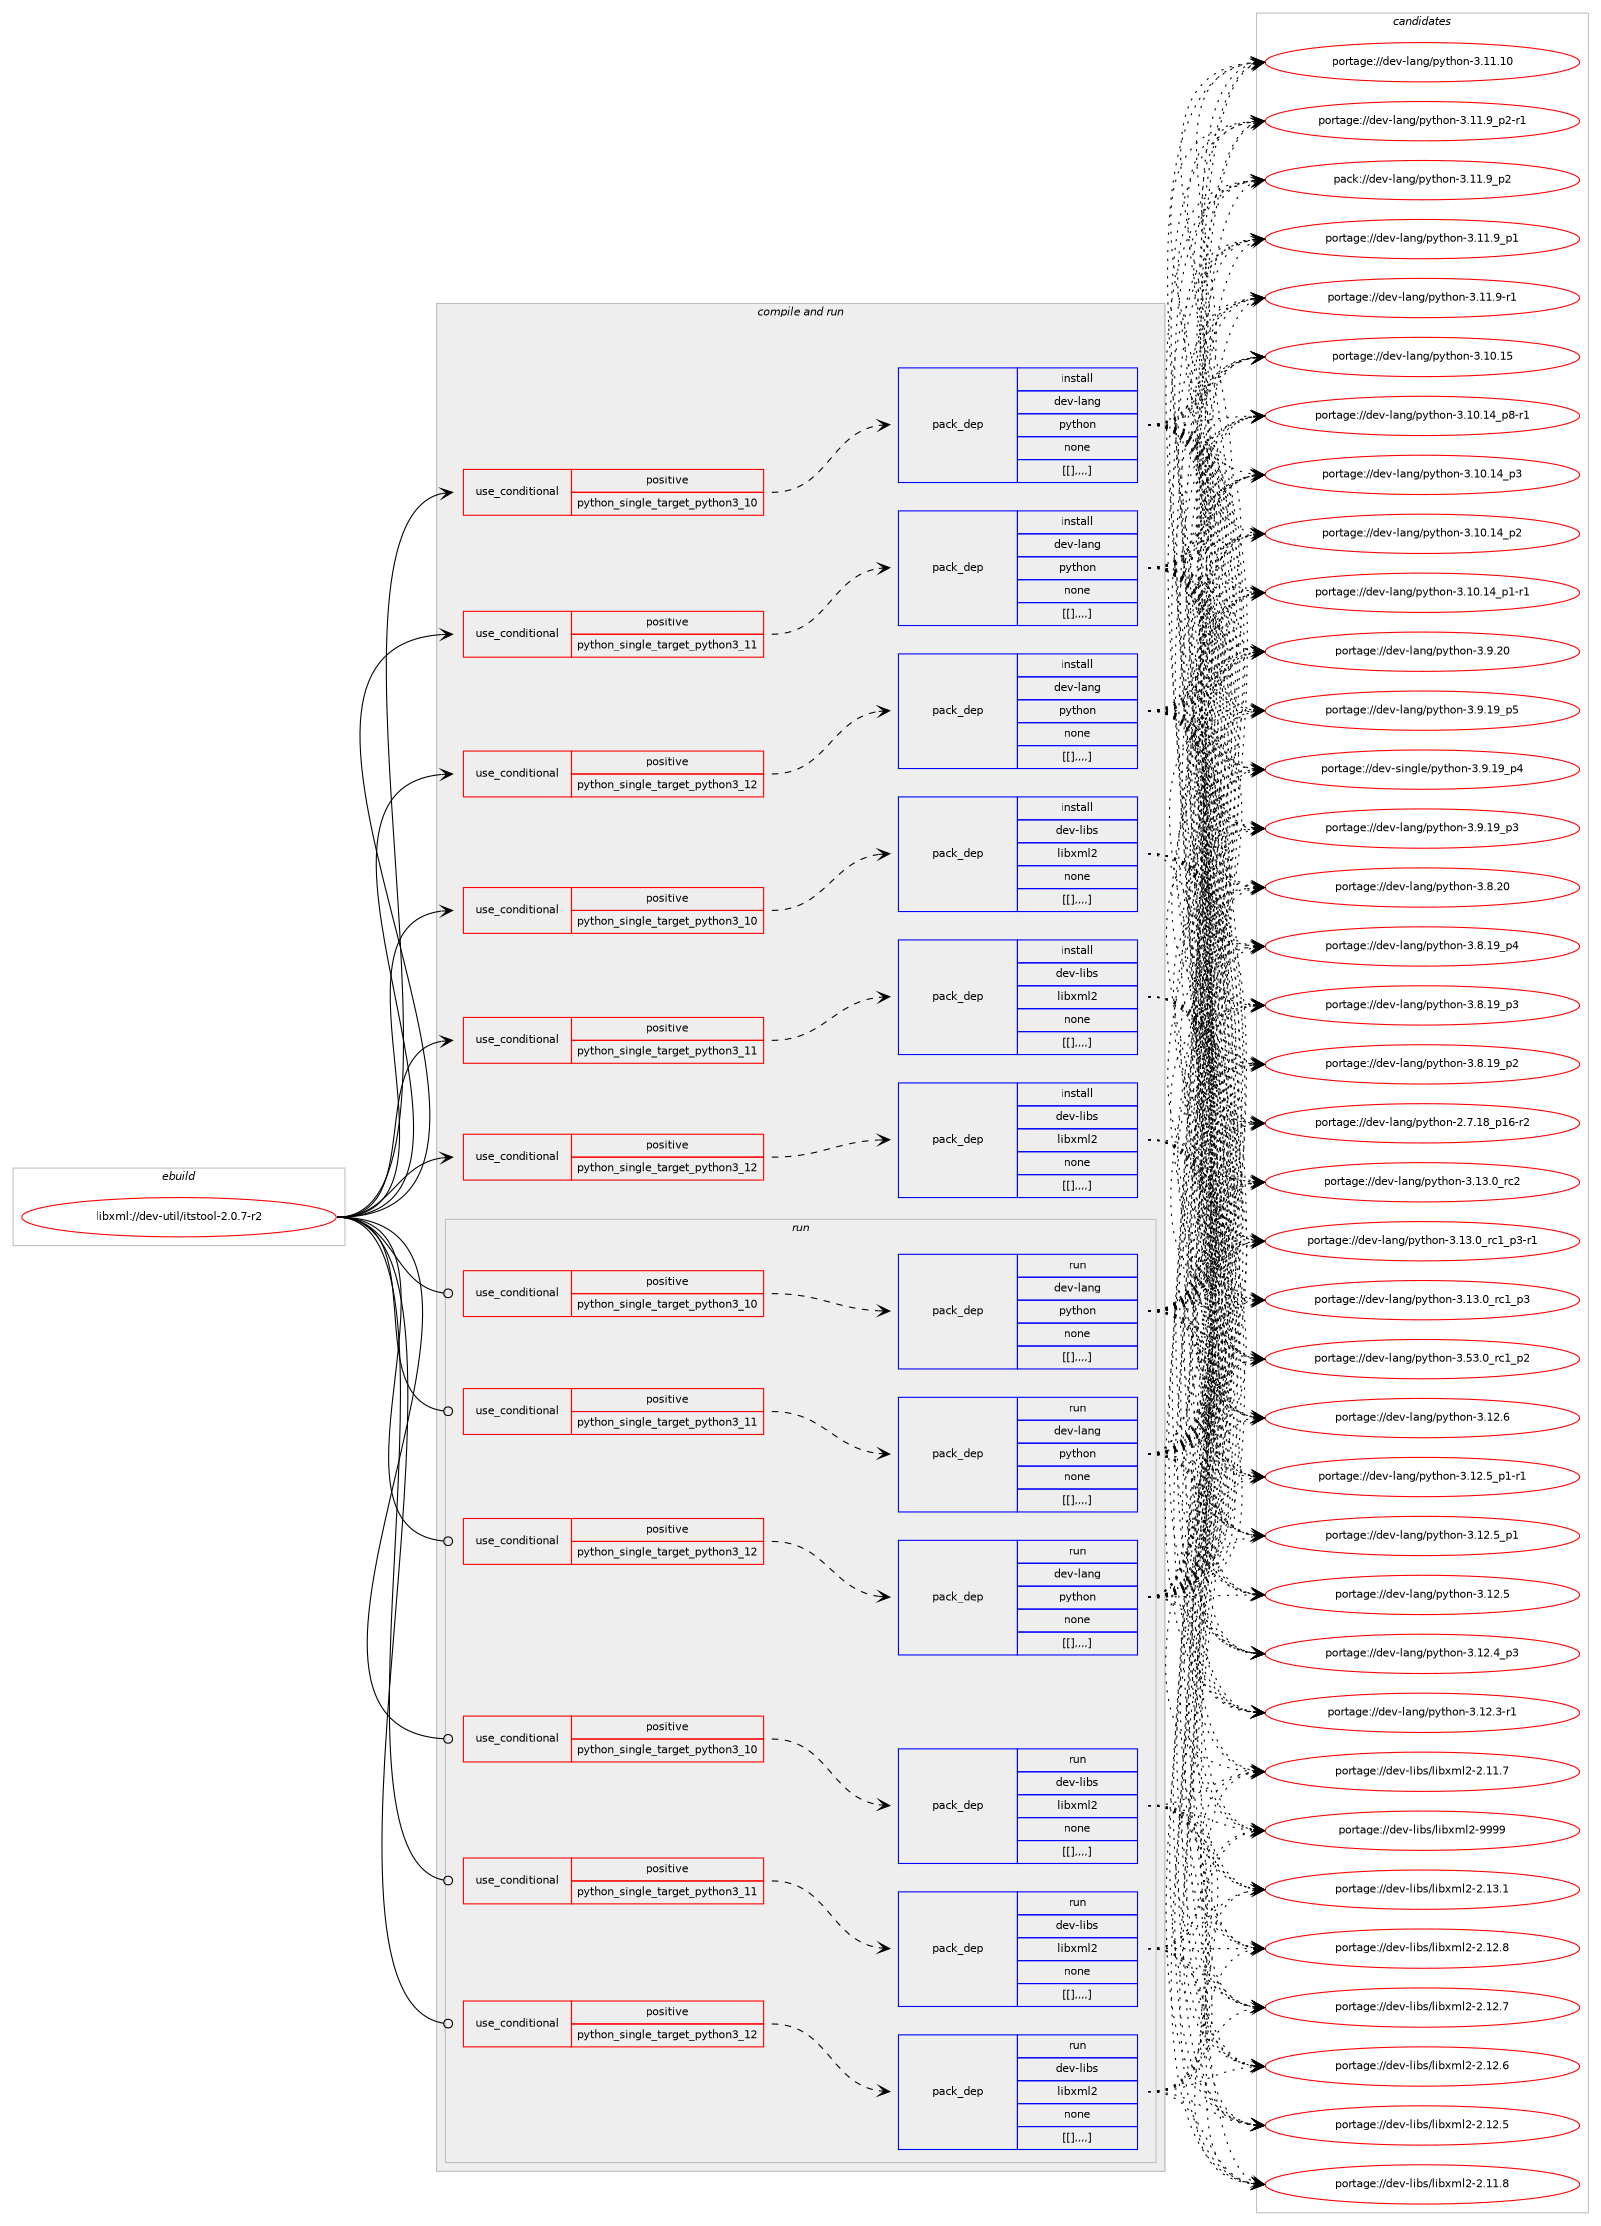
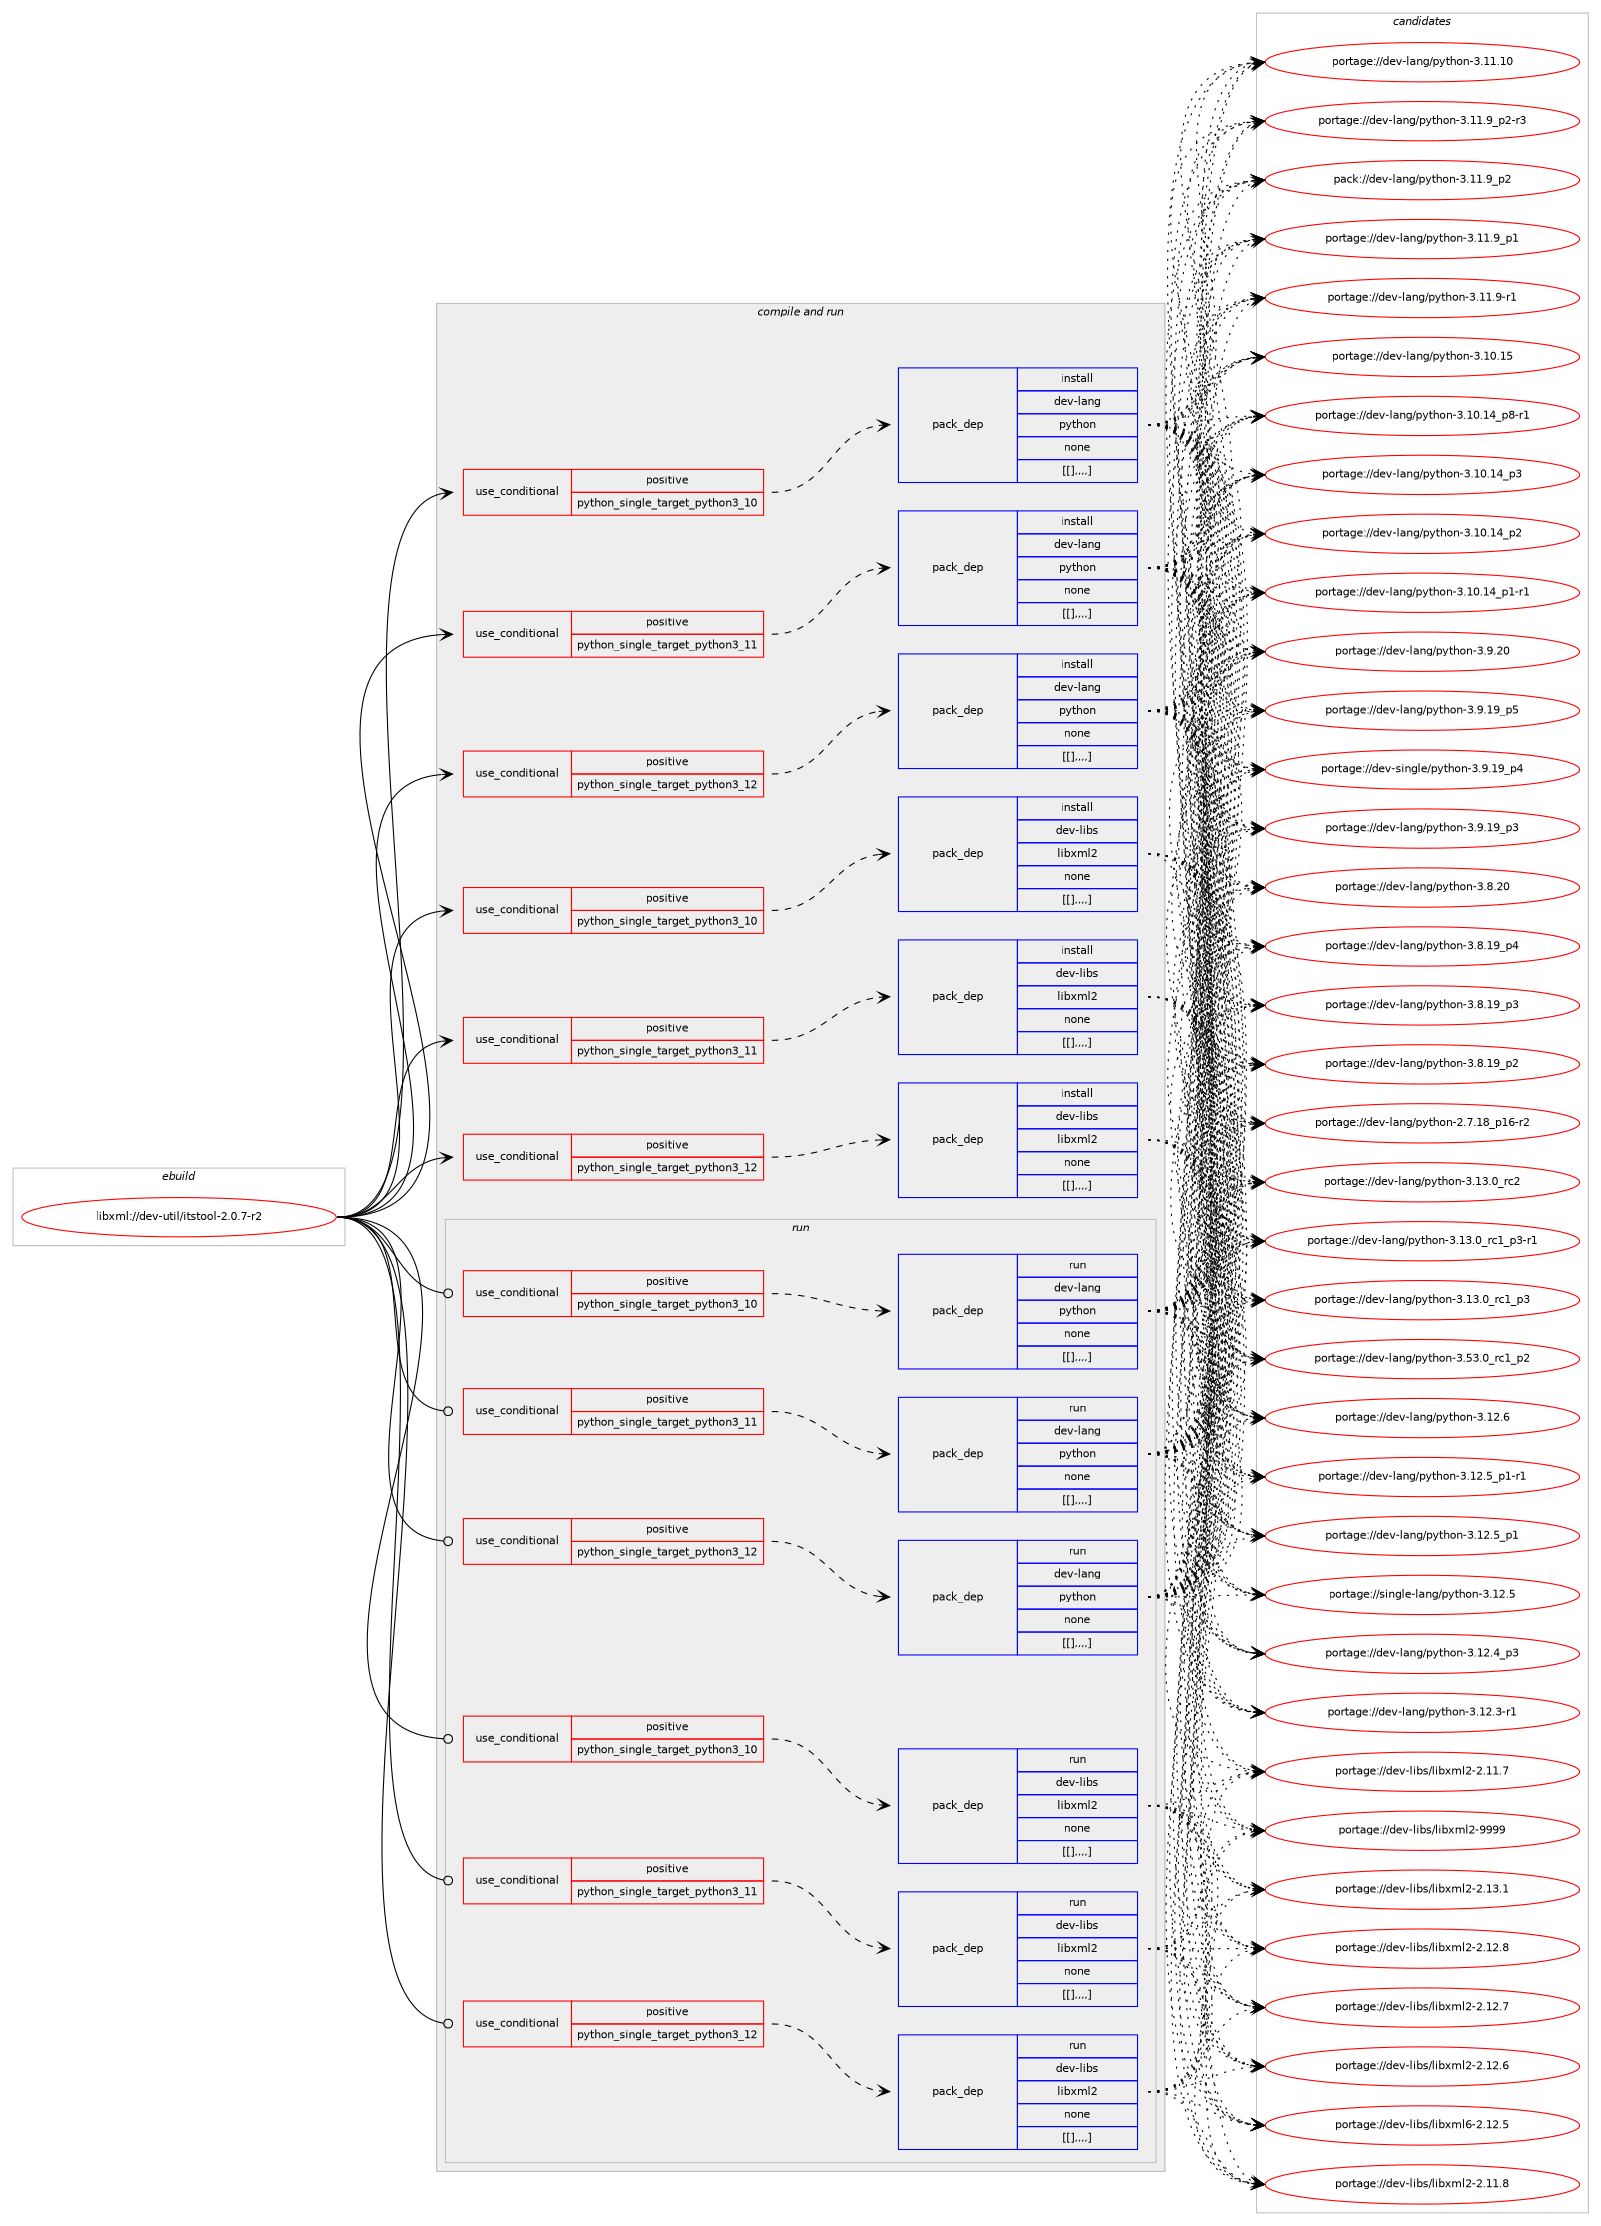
(1422, 121) -> (1422, 121)
(1422, 1595) -> (1422, 1595)
(1422, 2125) -> (1422, 2125)
